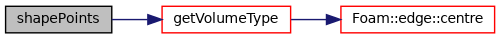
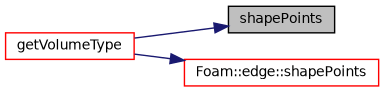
(130, 20) -> (174, 33)
(418, 20) -> (282, 73)
